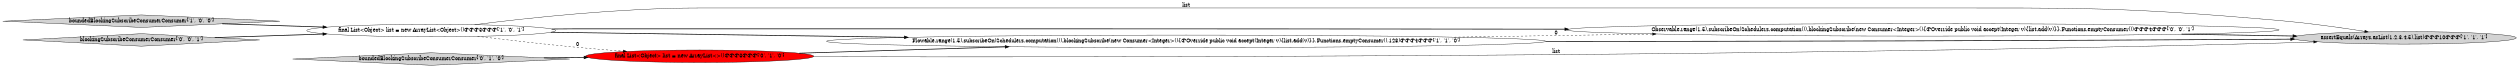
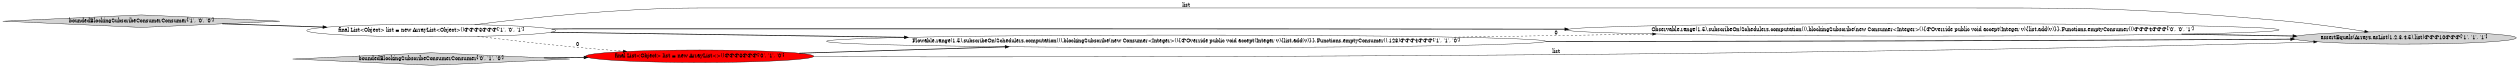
(141, 40) -> none
